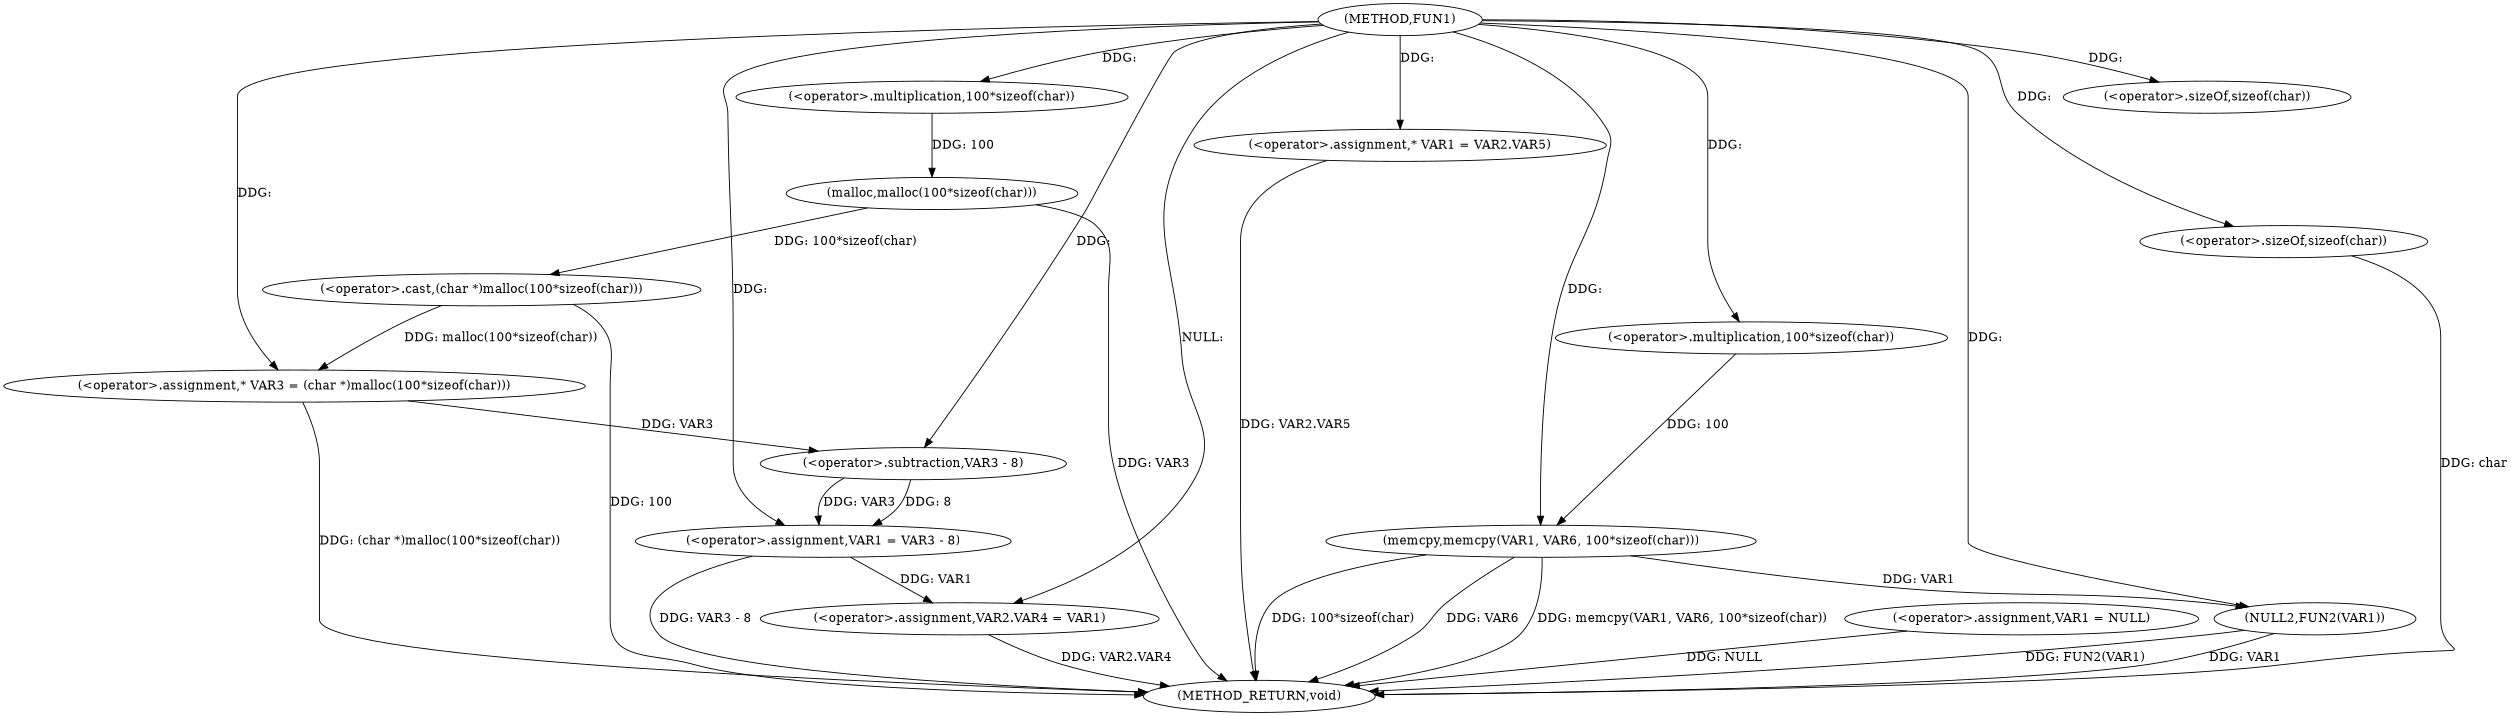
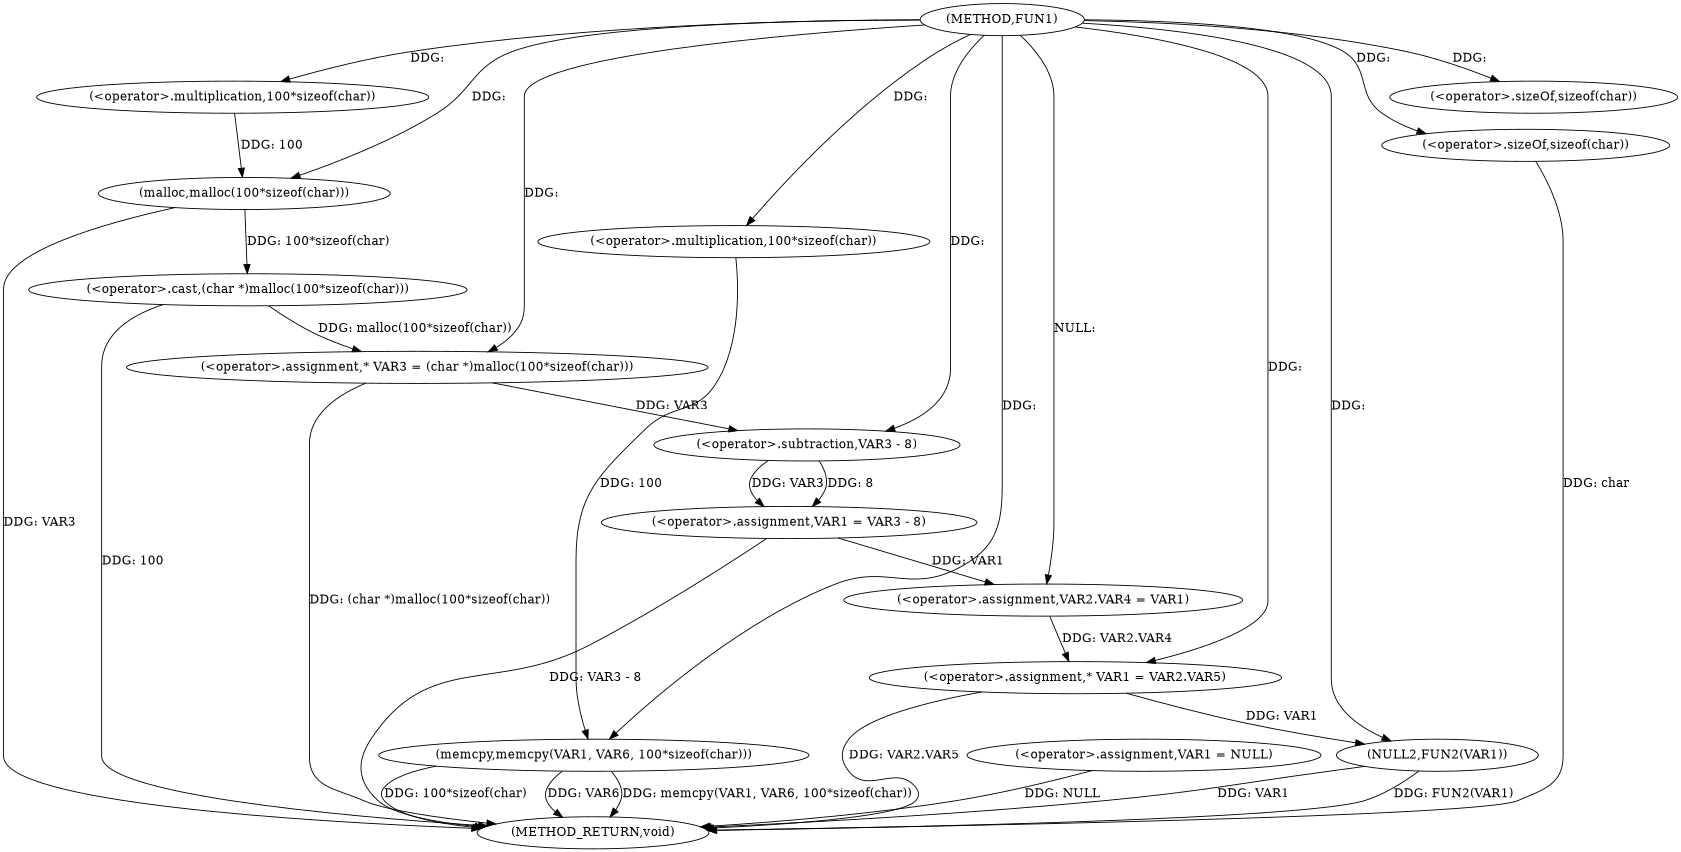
(792, 59) -> (558, 40)
(1932, 591) -> (1240, 722)
(1072, 667) -> (1058, 635)
